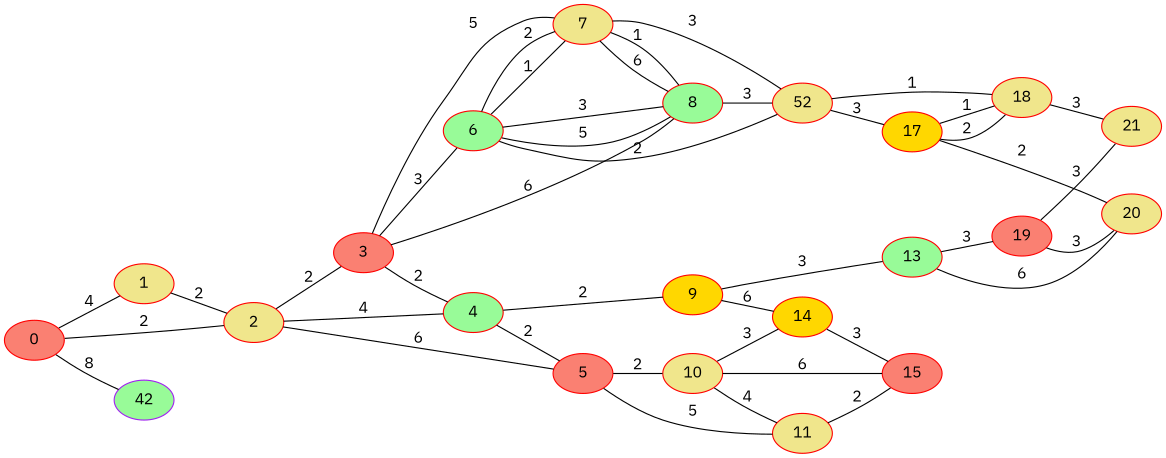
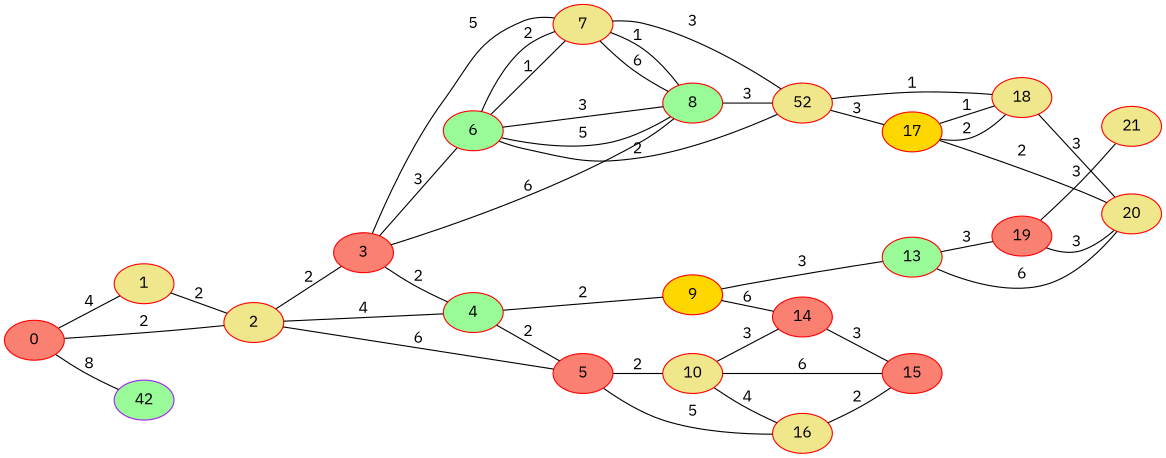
(1077, 112) -> (1077, 156)
(802, 317) -> (802, 317)
(802, 433) -> (802, 433)
